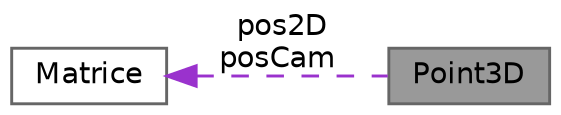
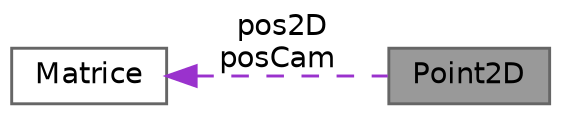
(469, 76) -> (469, 76)
